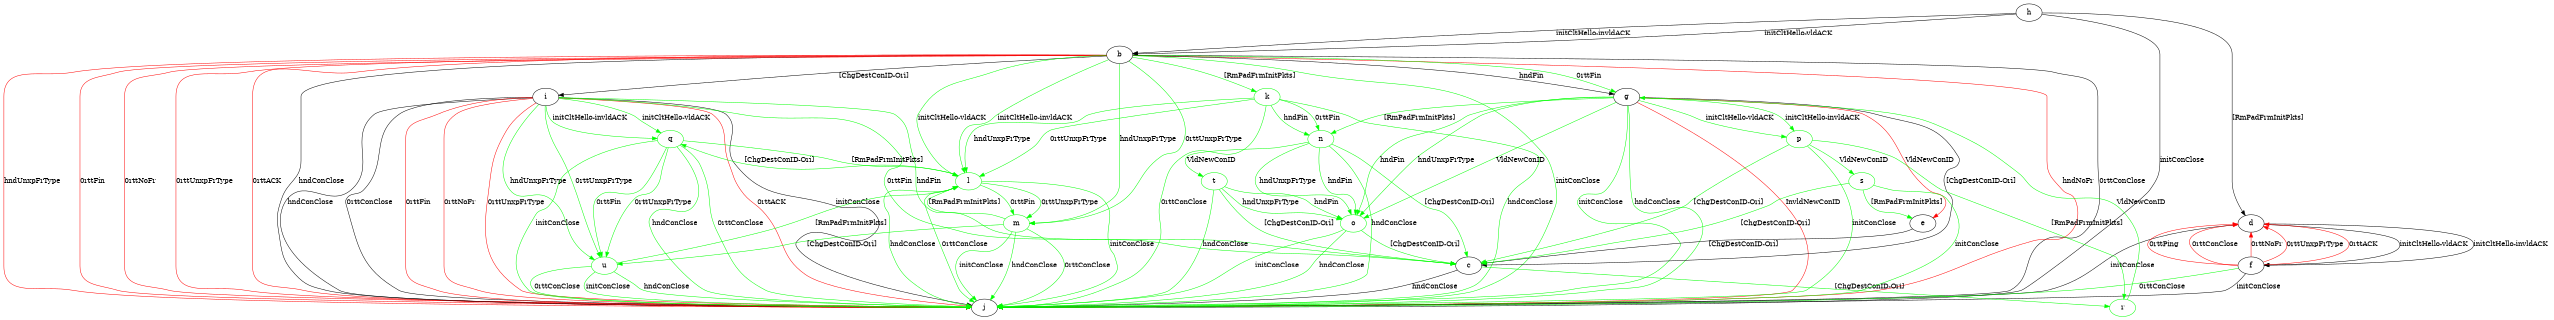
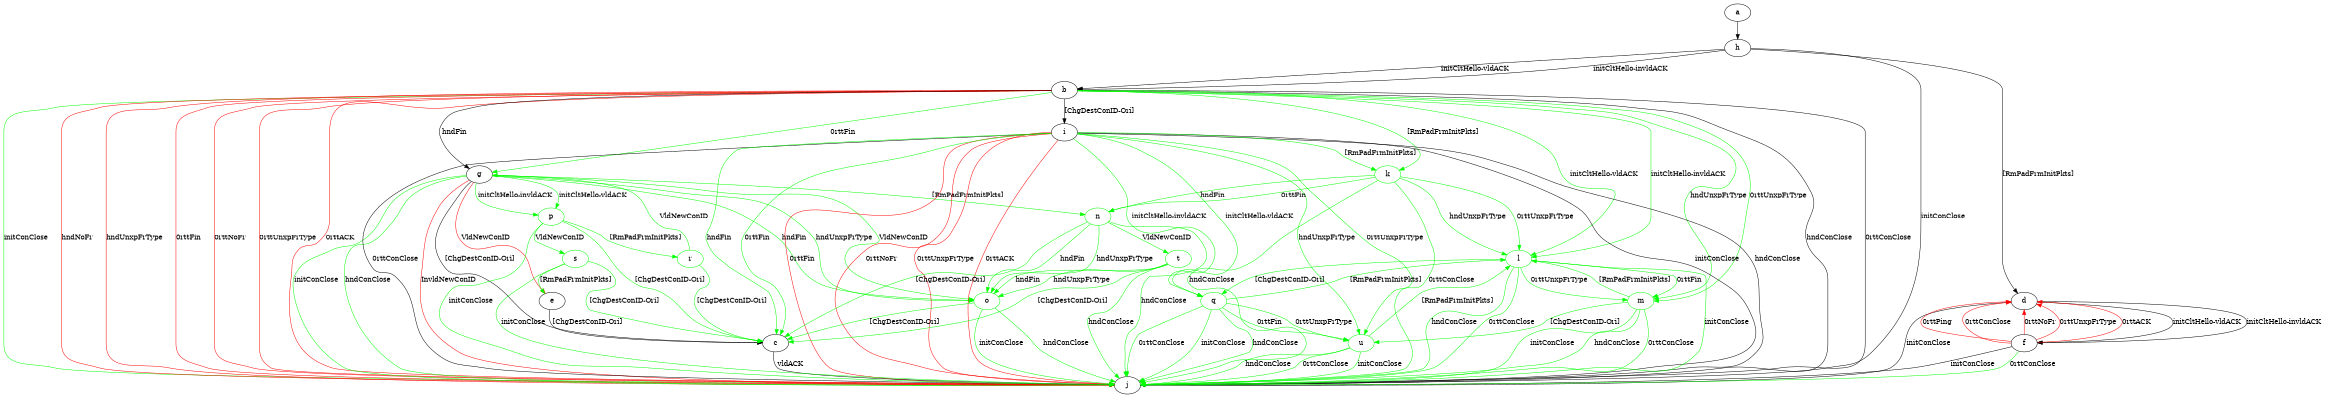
none -> (1738, 13)
none -> (1302, 143)
(1778, 286) -> (701, 315)
(1436, 287) -> (792, 364)
